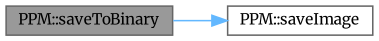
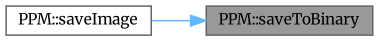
(193, 21) -> (171, 21)
